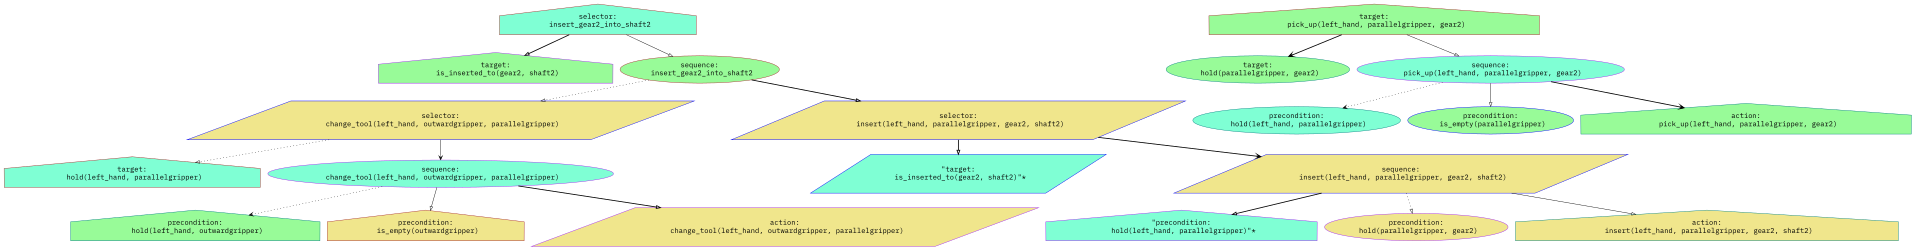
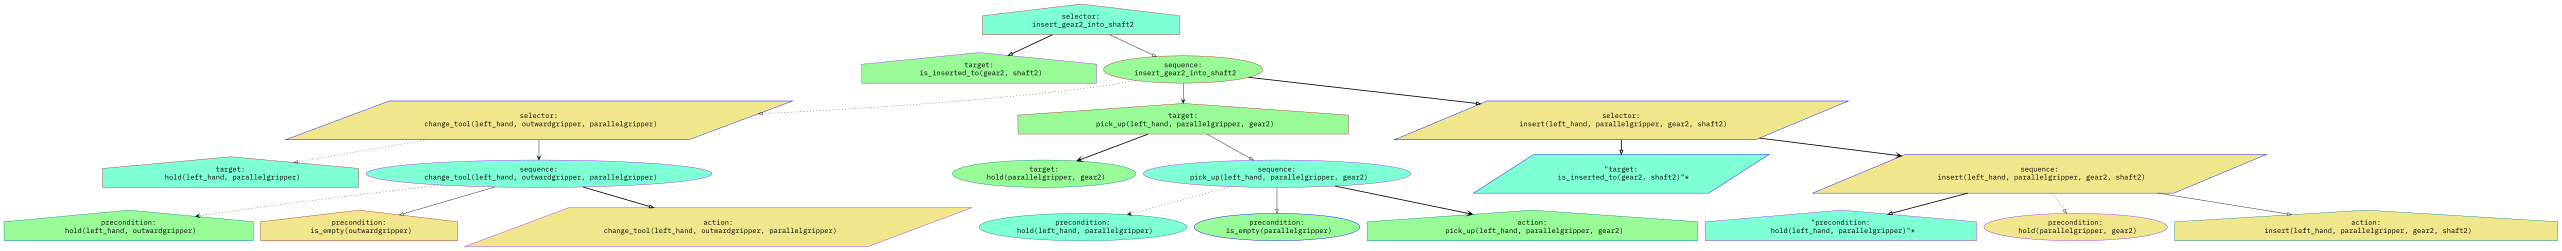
none -> (1183, 91)
